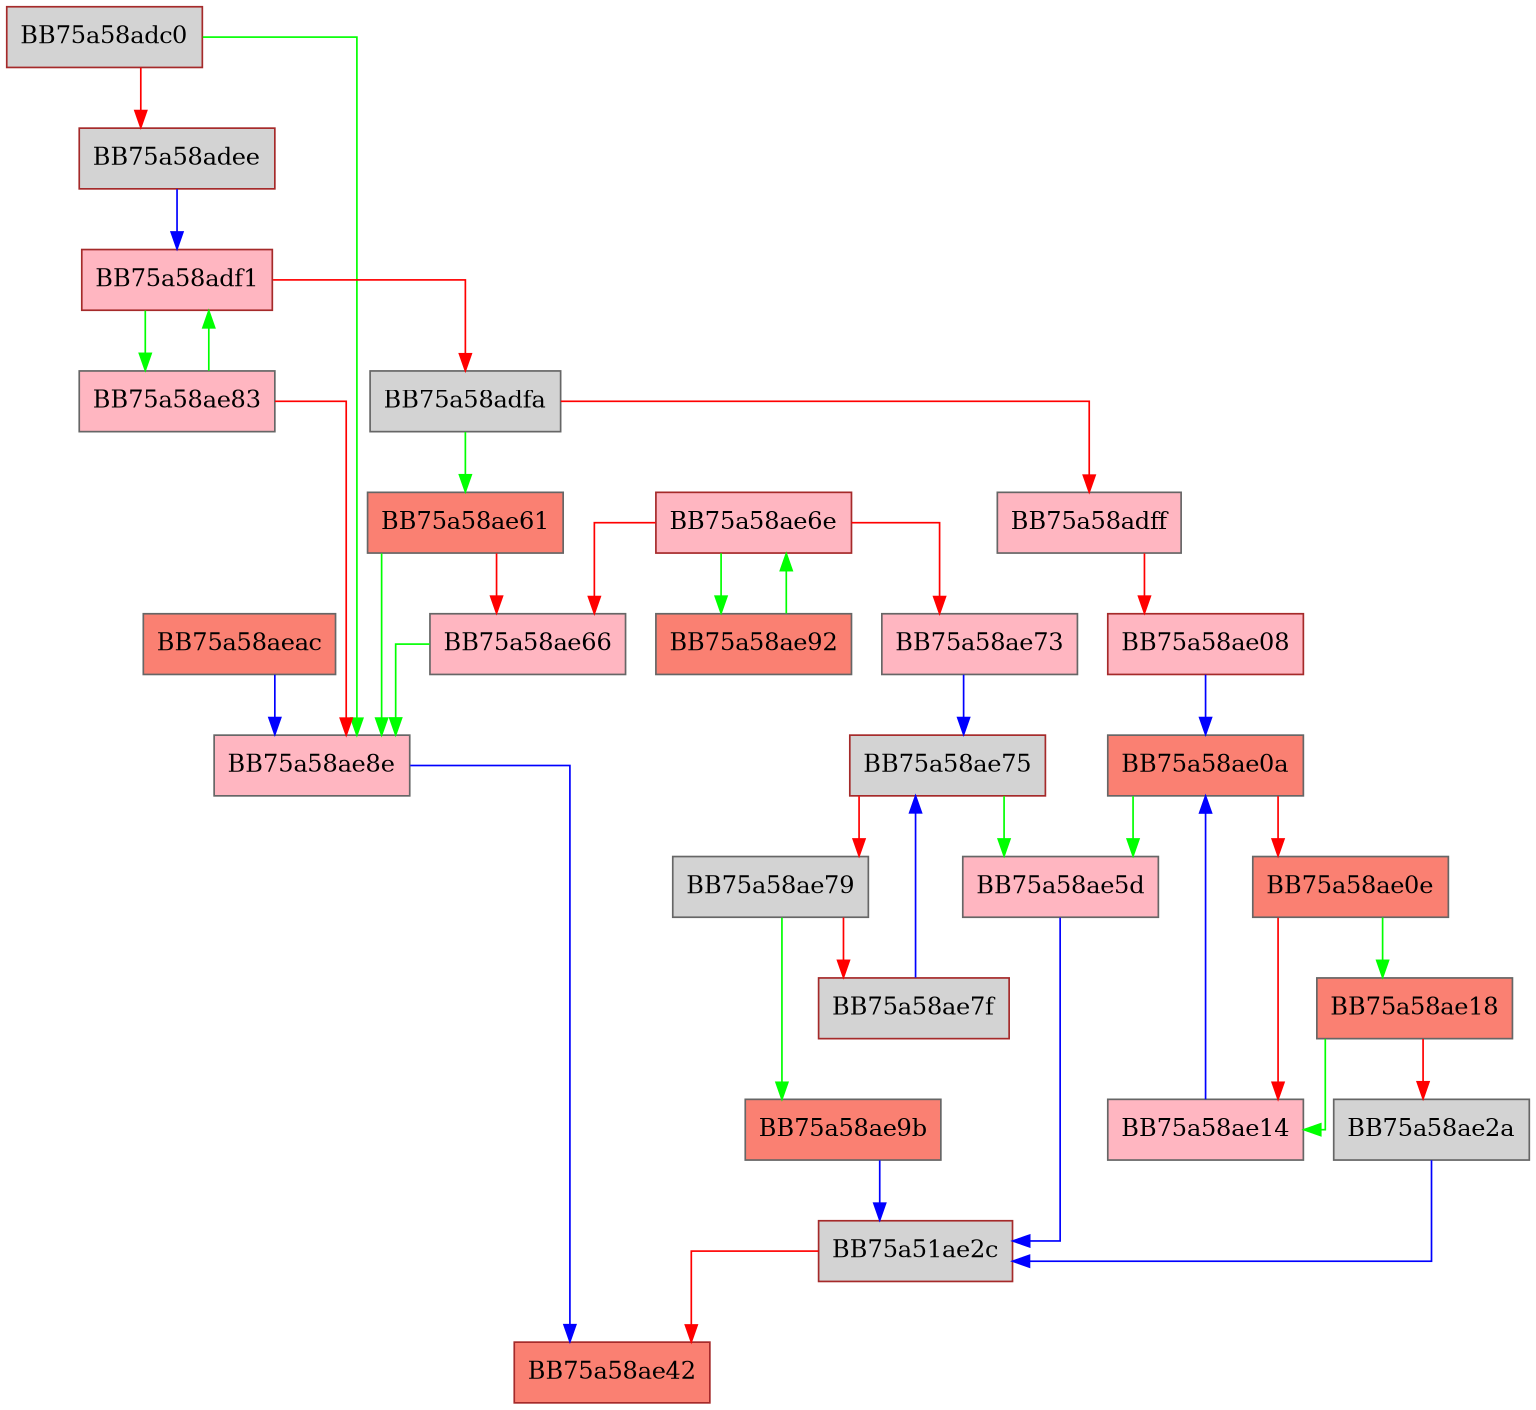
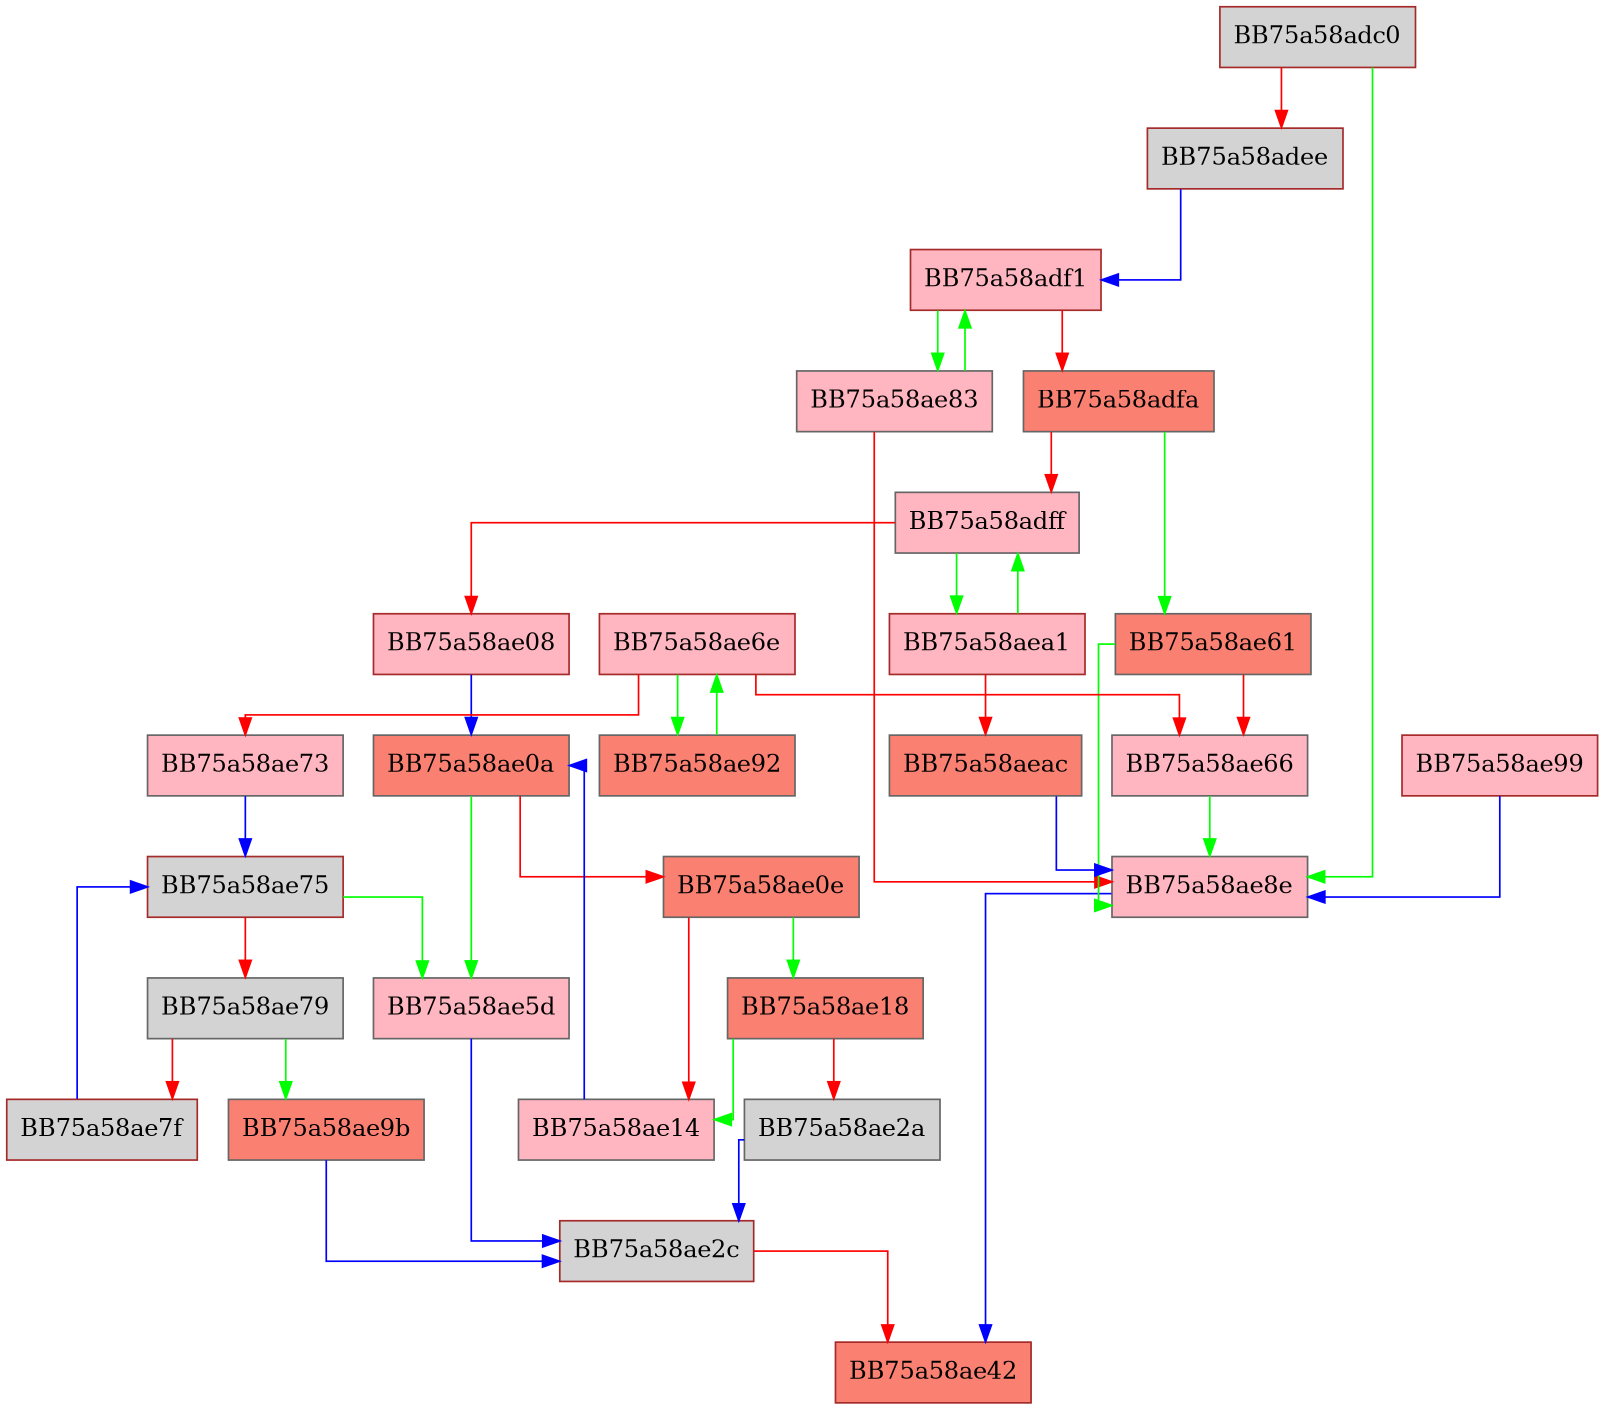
(465, 401) -> (1119, 401)
none -> (987, 644)
none -> (1500, 765)
(916, 1251) -> (657, 1251)
